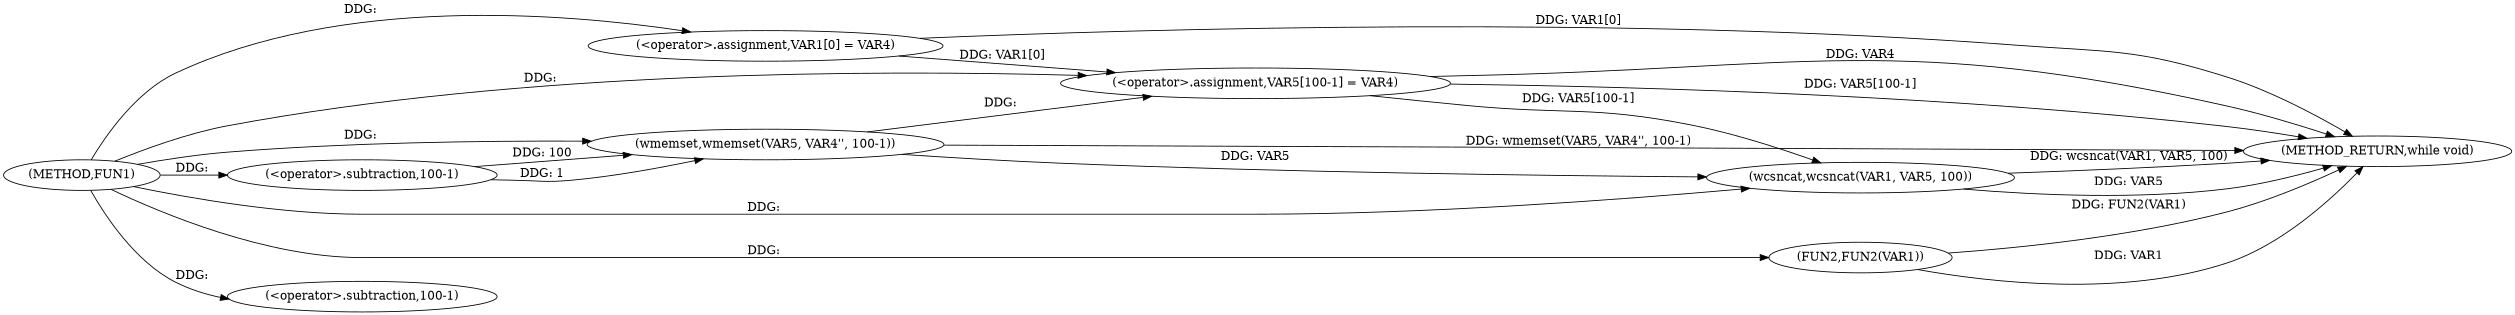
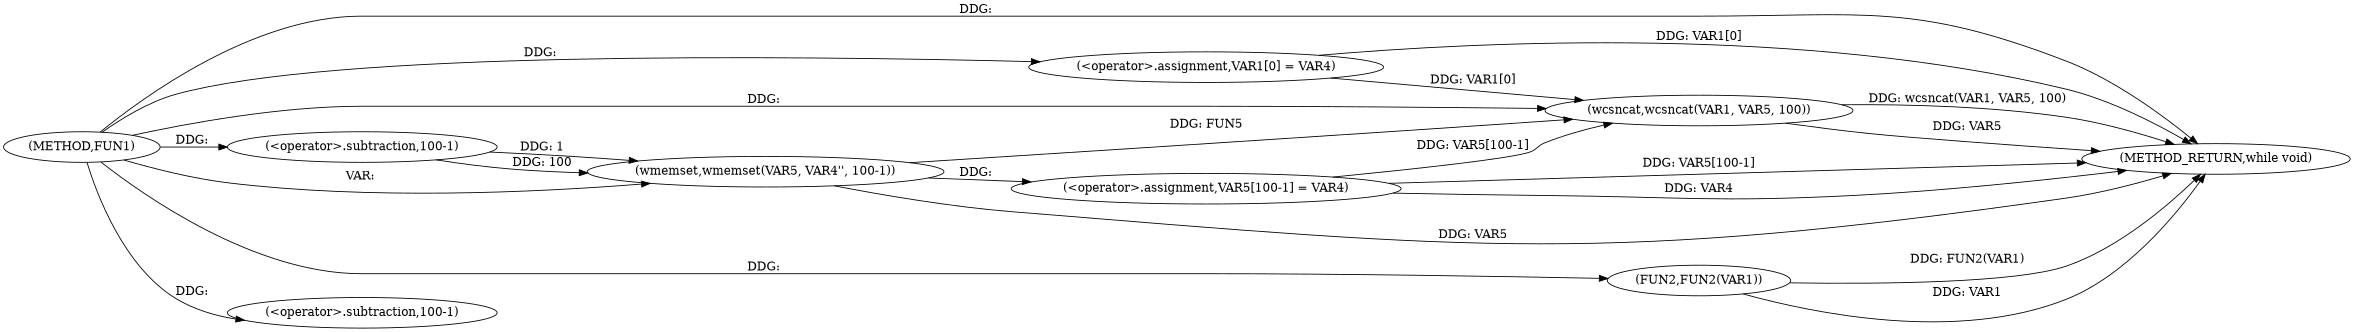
(1003, 64) -> (1453, 89)
(592, 83) -> (1145, 16)
(362, 136) -> (362, 176)
(1578, 142) -> (1473, 235)
(1255, 157) -> (1206, 125)
